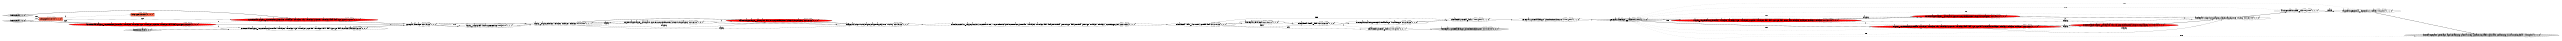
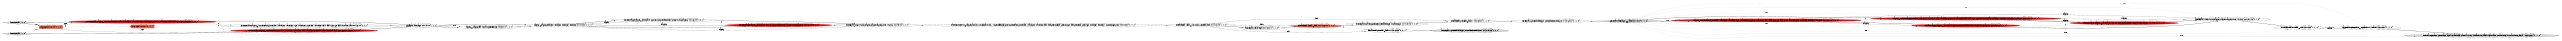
(1317, 24) -> (1317, 26)
(143, 30) -> none
